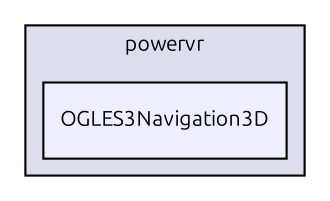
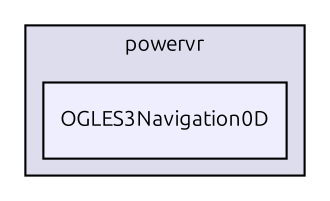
(165, 121) -> (165, 121)
